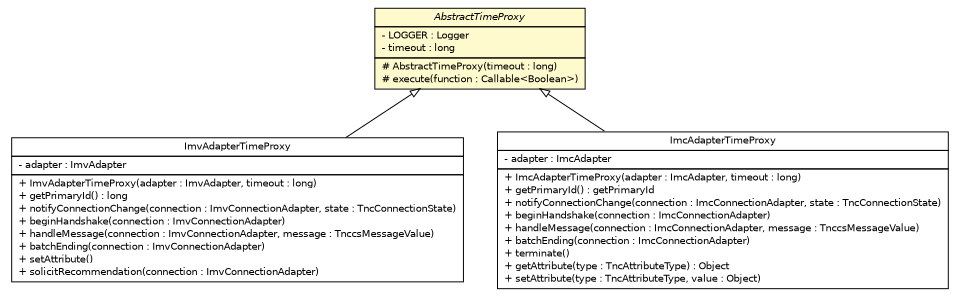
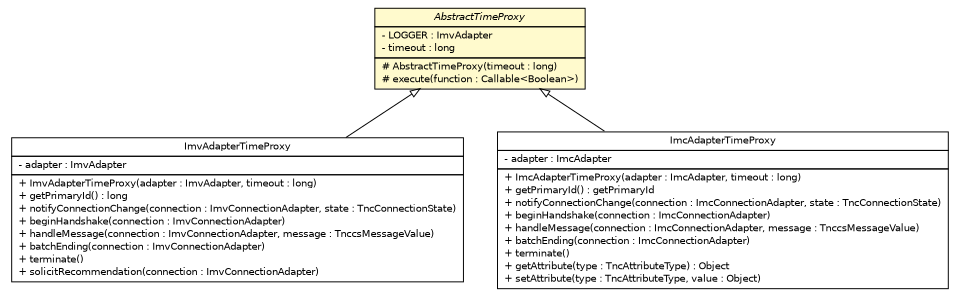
(425, 36) -> (437, 36)
(56, 259) -> (51, 259)
